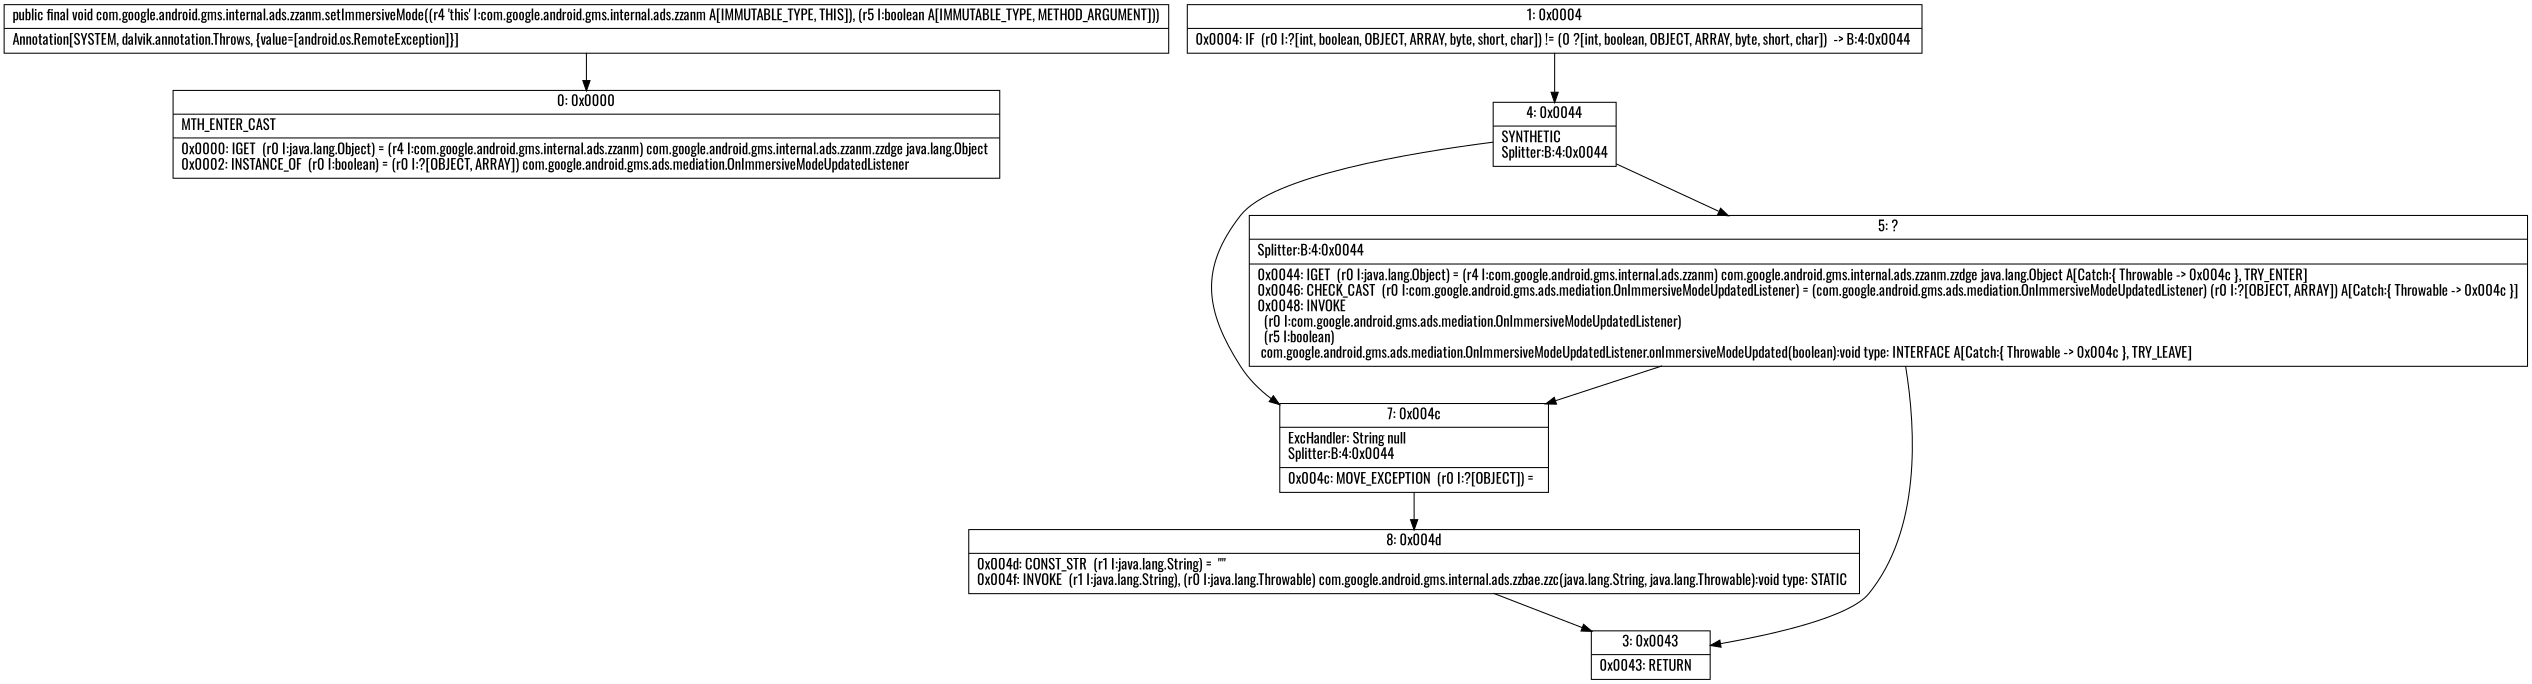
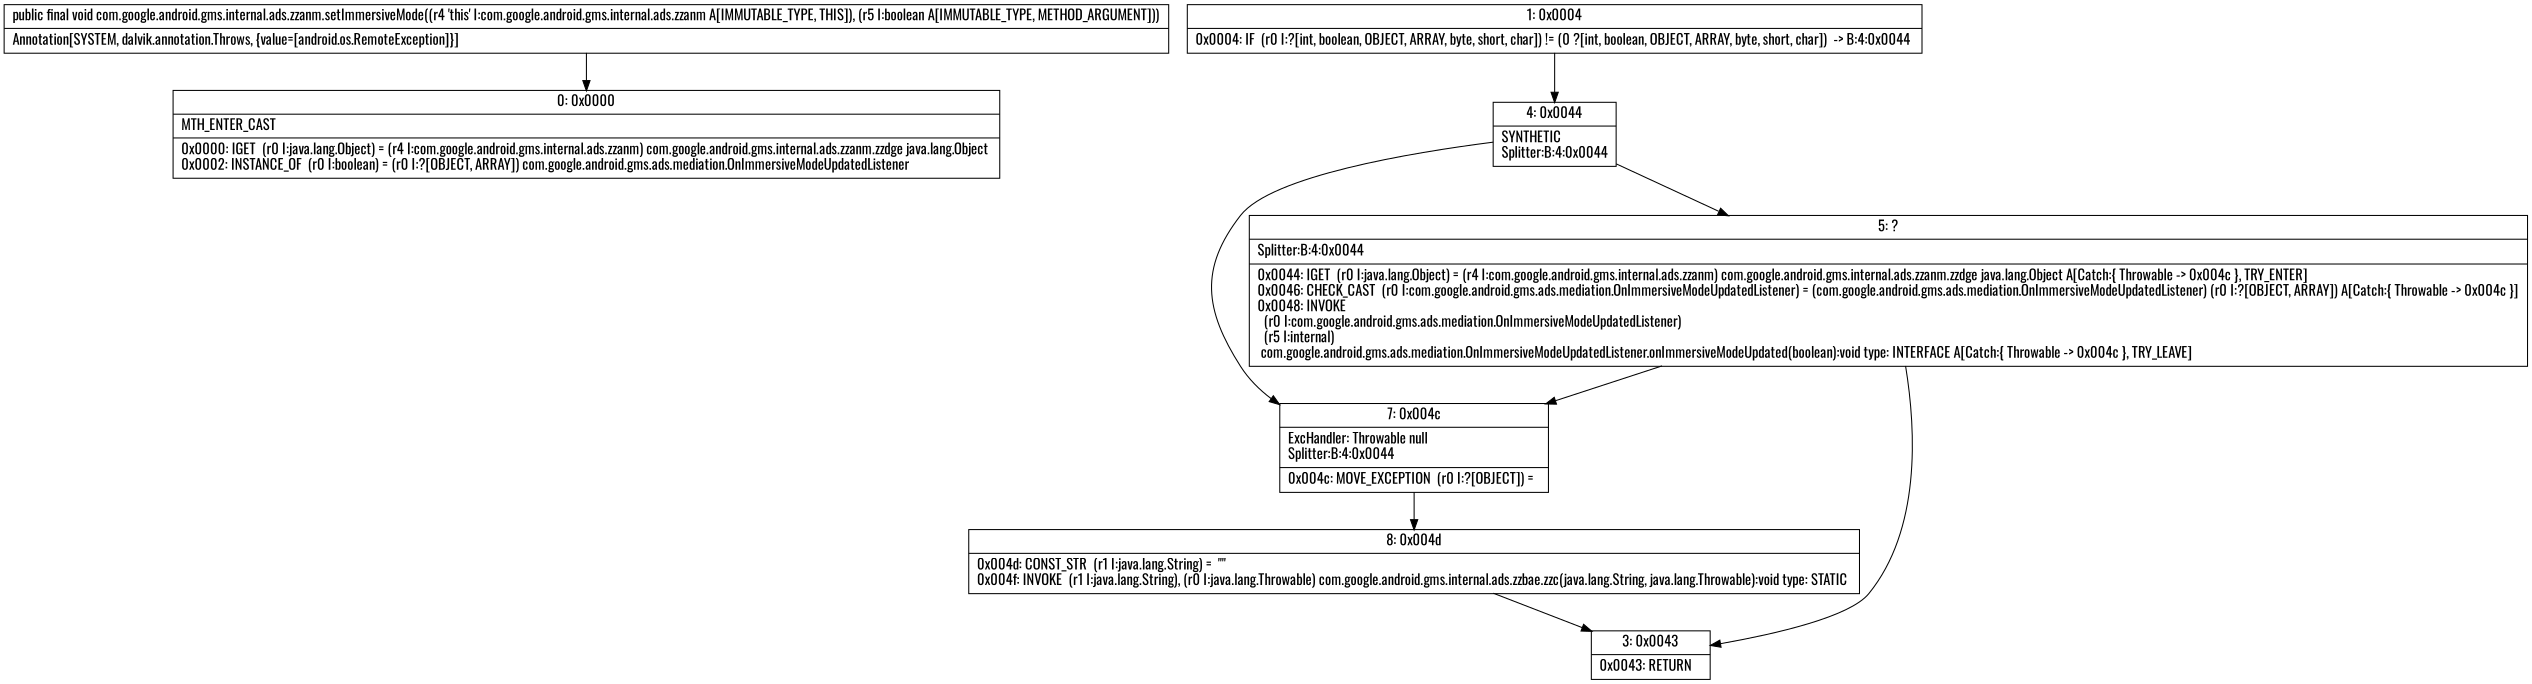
(1296, 338) -> (1296, 338)
(1347, 439) -> (1358, 439)
